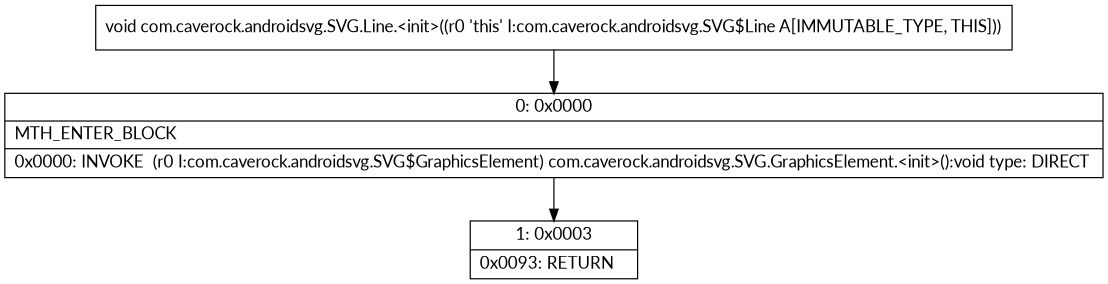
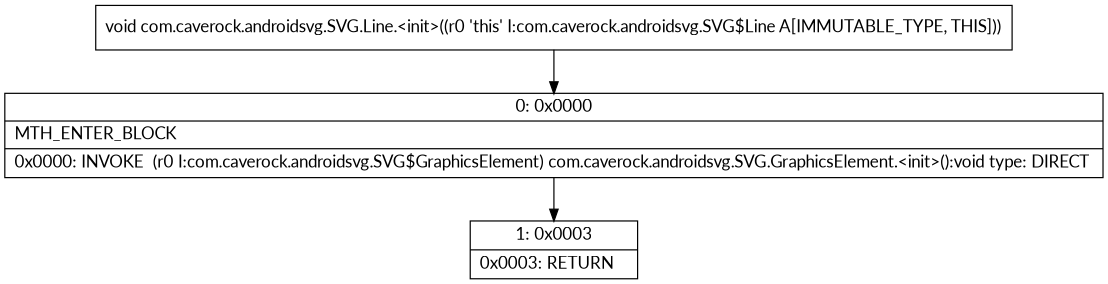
(554, 264) -> (554, 264)
